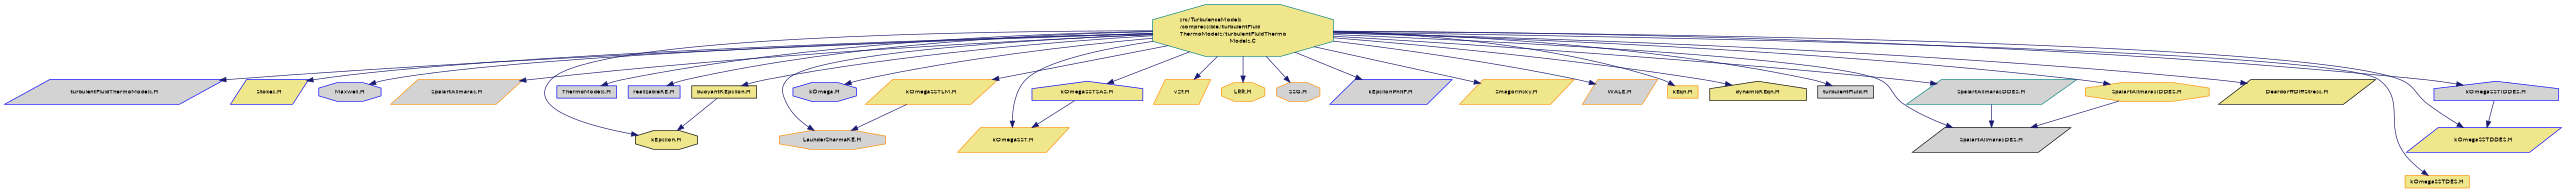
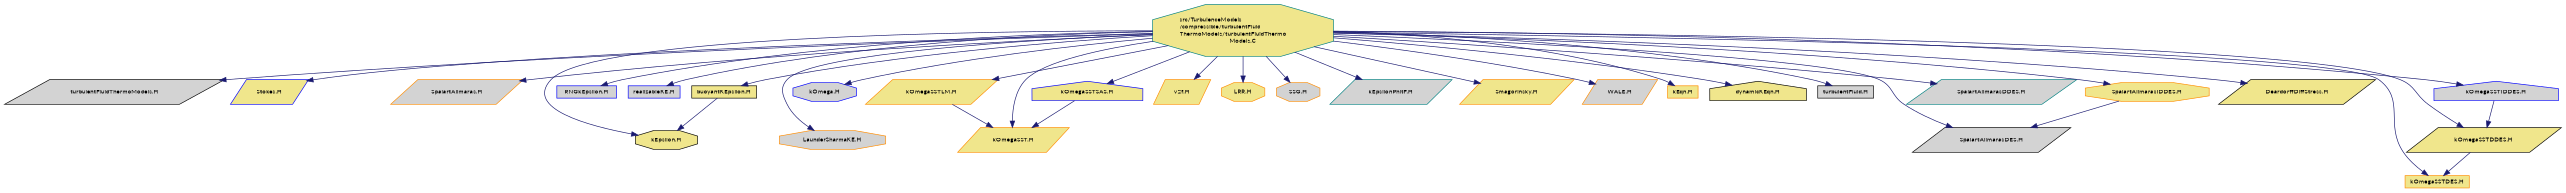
(114, 92) -> (114, 92)
(350, 92) -> none
(587, 92) -> (587, 92)
(1391, 92) -> (1391, 92)
(1992, 113) -> none
(882, 116) -> (970, 114)
(2484, 140) -> (2484, 140)
none -> (2459, 162)
